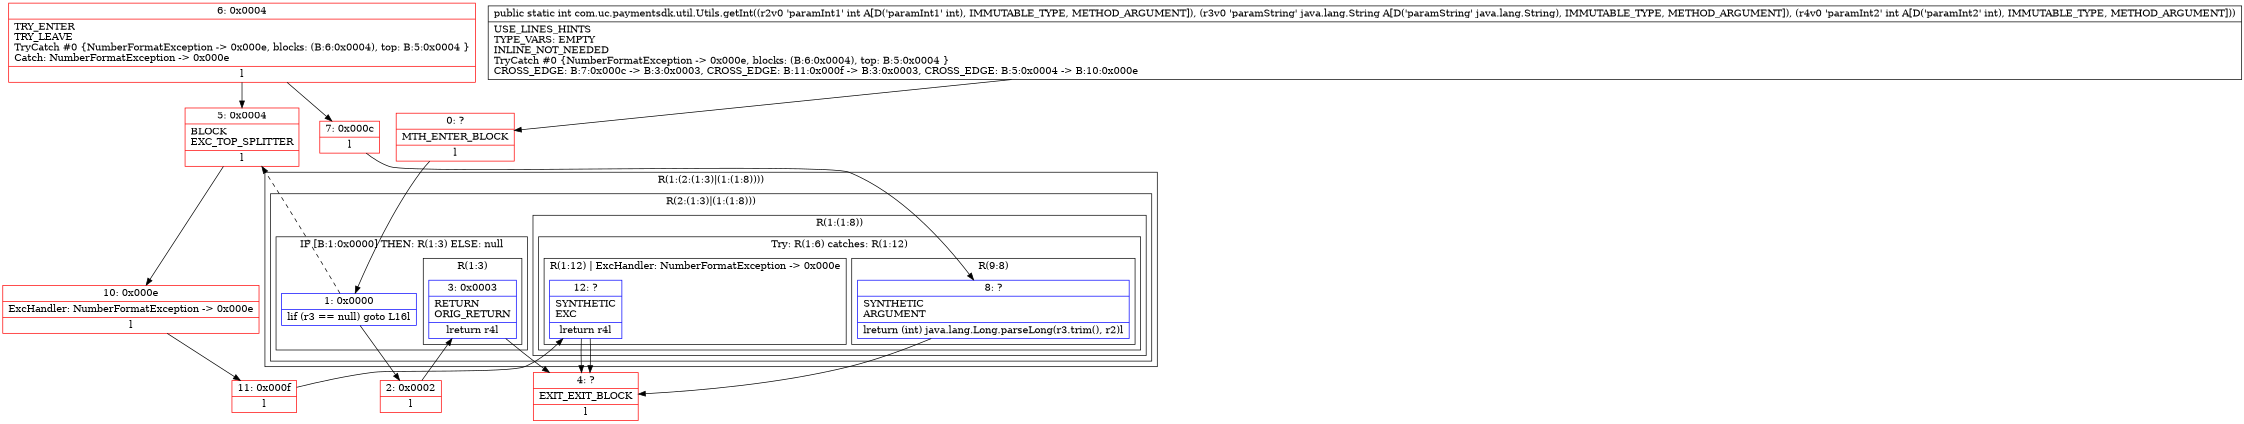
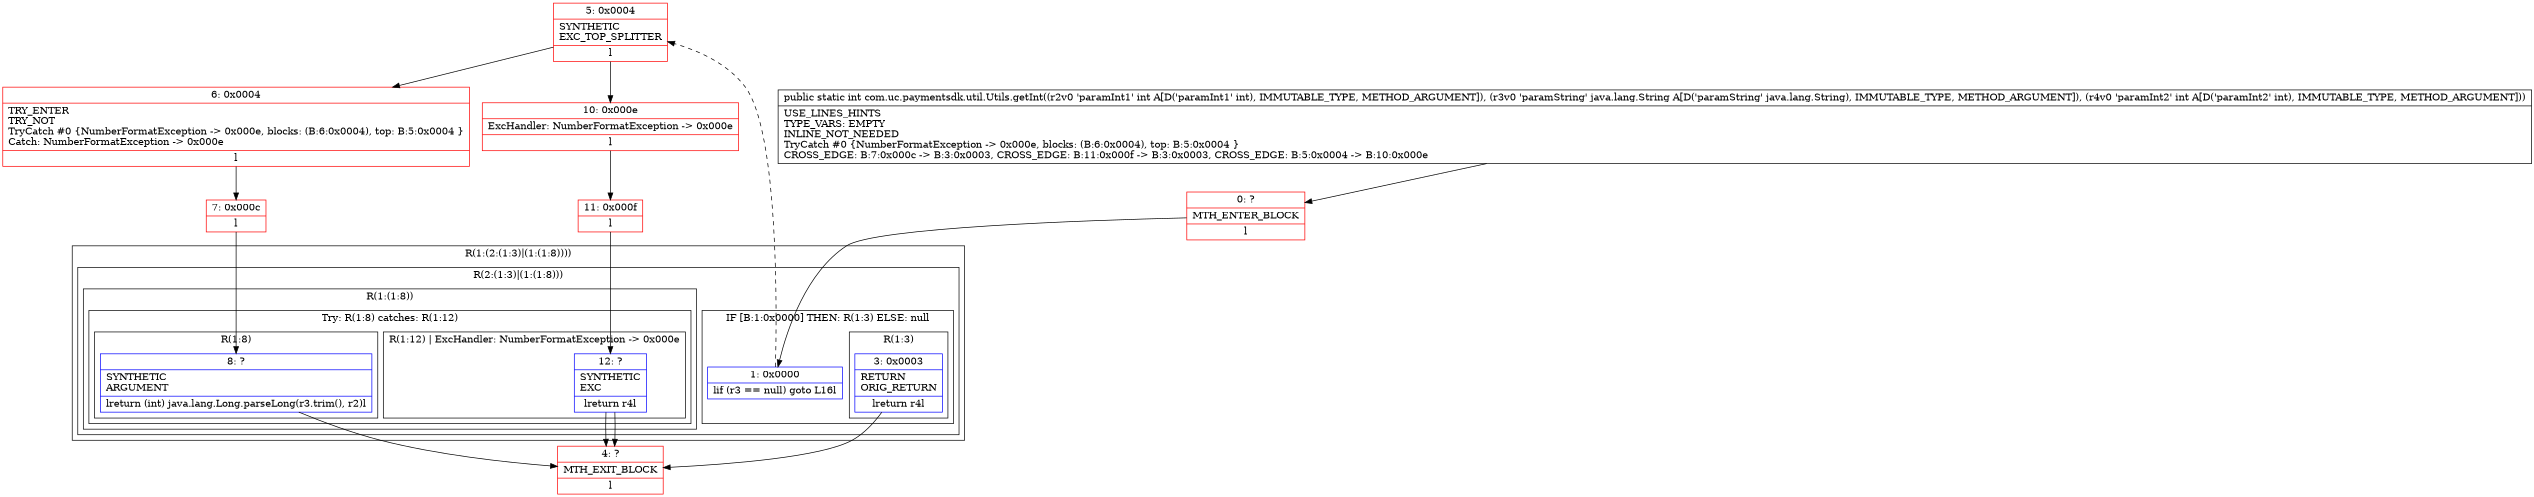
(44, 37) -> (32, 121)
(242, 92) -> (476, 66)
(209, 132) -> (590, 27)
(840, 245) -> (390, 318)
(993, 266) -> (236, 340)
(586, 396) -> (610, 470)
(411, 397) -> none
